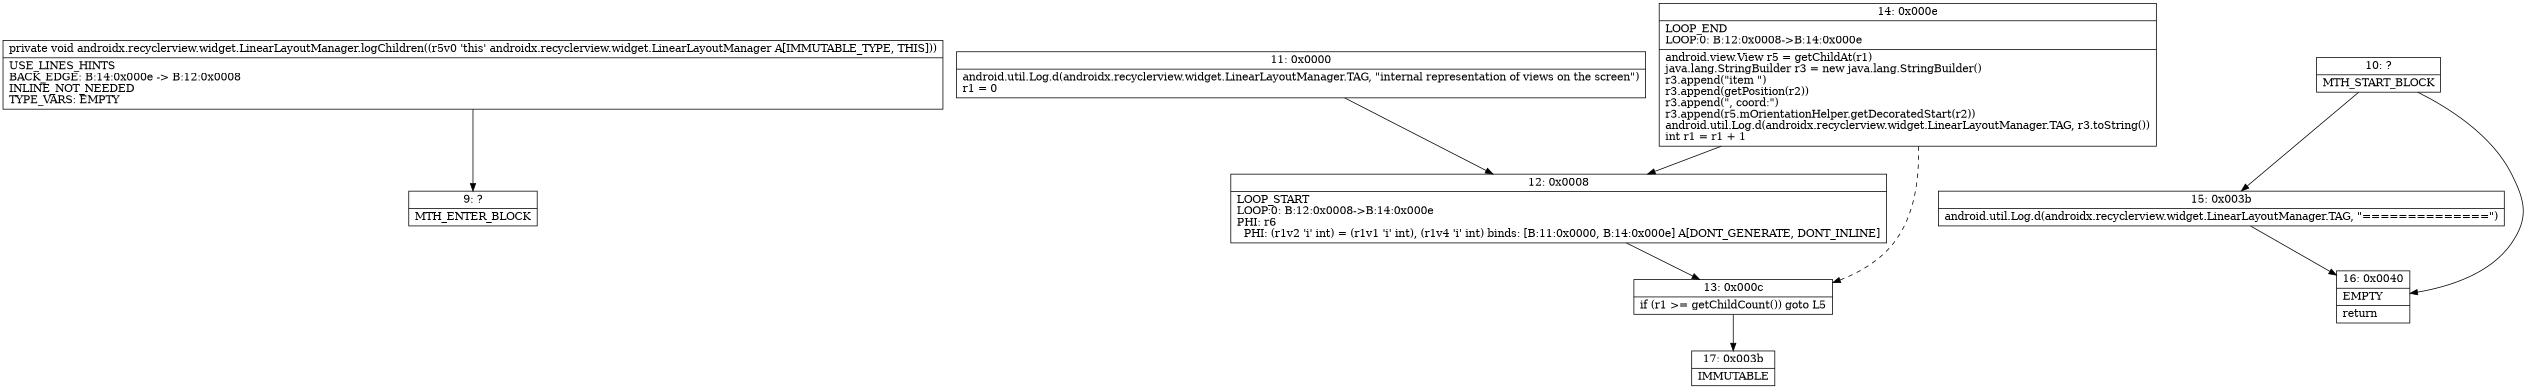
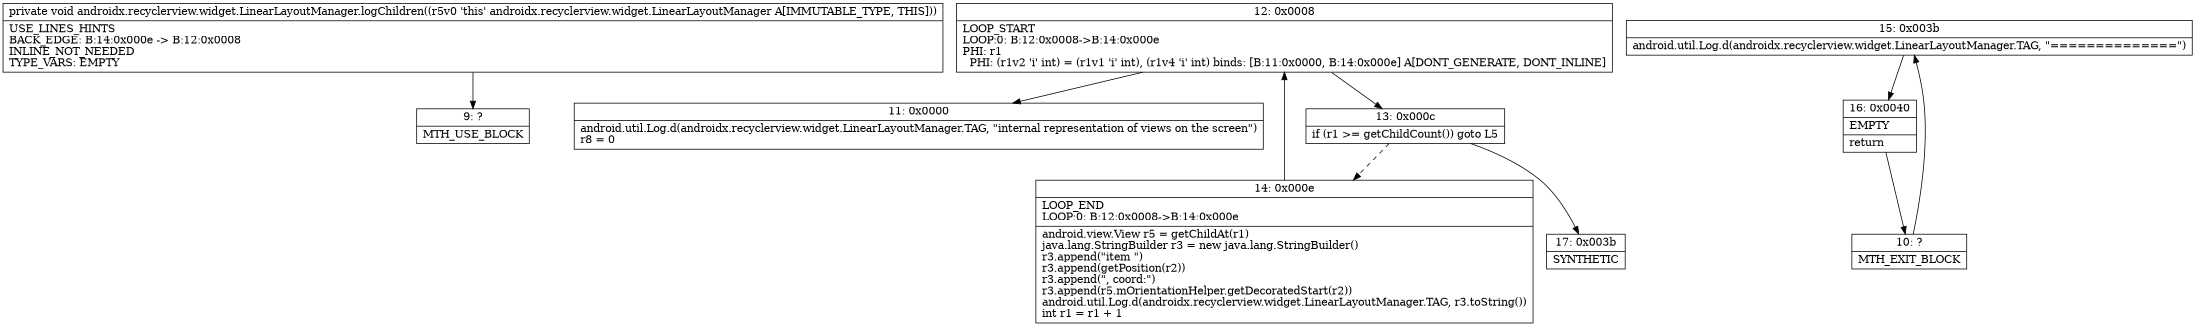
(2378, 83) -> (1909, 260)
(980, 89) -> (598, 140)
(1415, 134) -> (1082, 87)
(2522, 200) -> (1895, 190)
(473, 217) -> (473, 134)
(1258, 223) -> (984, 52)
(1903, 228) -> (1374, 159)
(1733, 377) -> (1586, 260)
